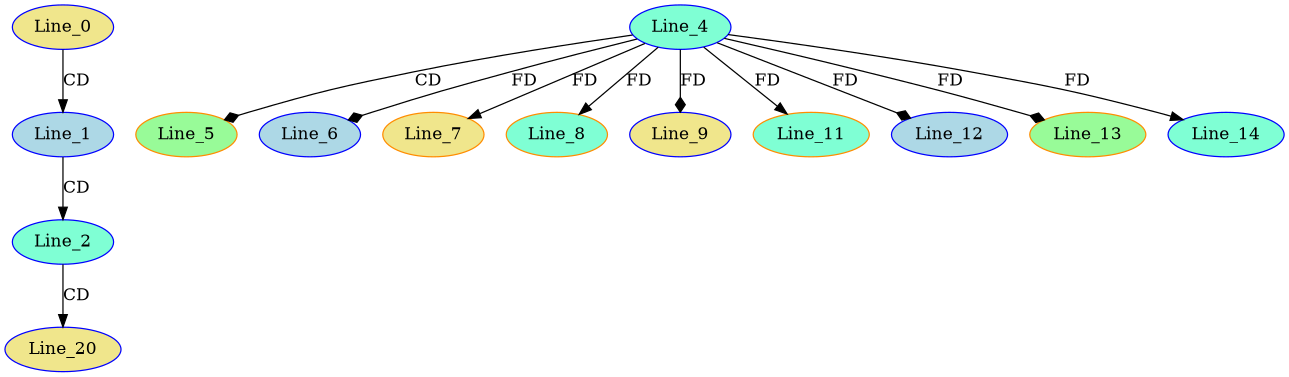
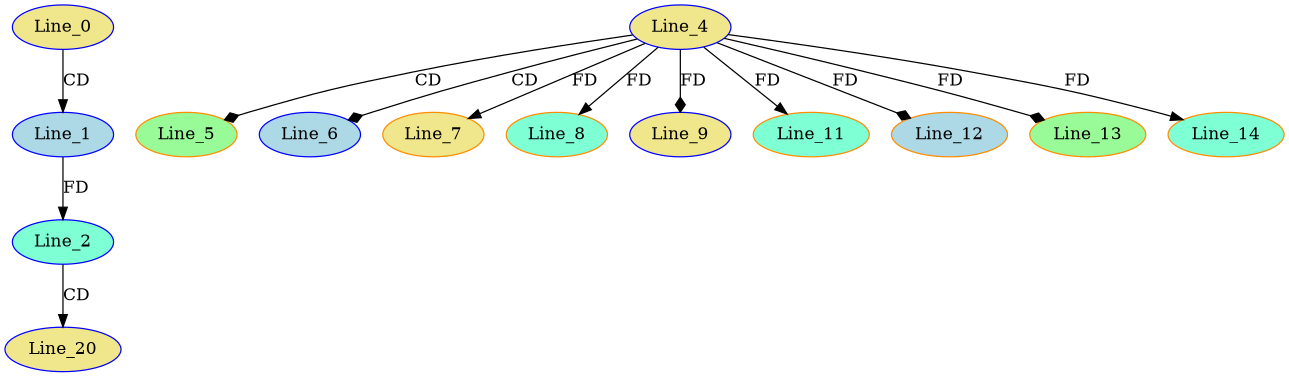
(680, 27) -> (680, 27)
(525, 81) -> (525, 81)
(950, 135) -> (950, 135)
(1226, 135) -> (1226, 135)
(77, 188) -> (77, 188)
